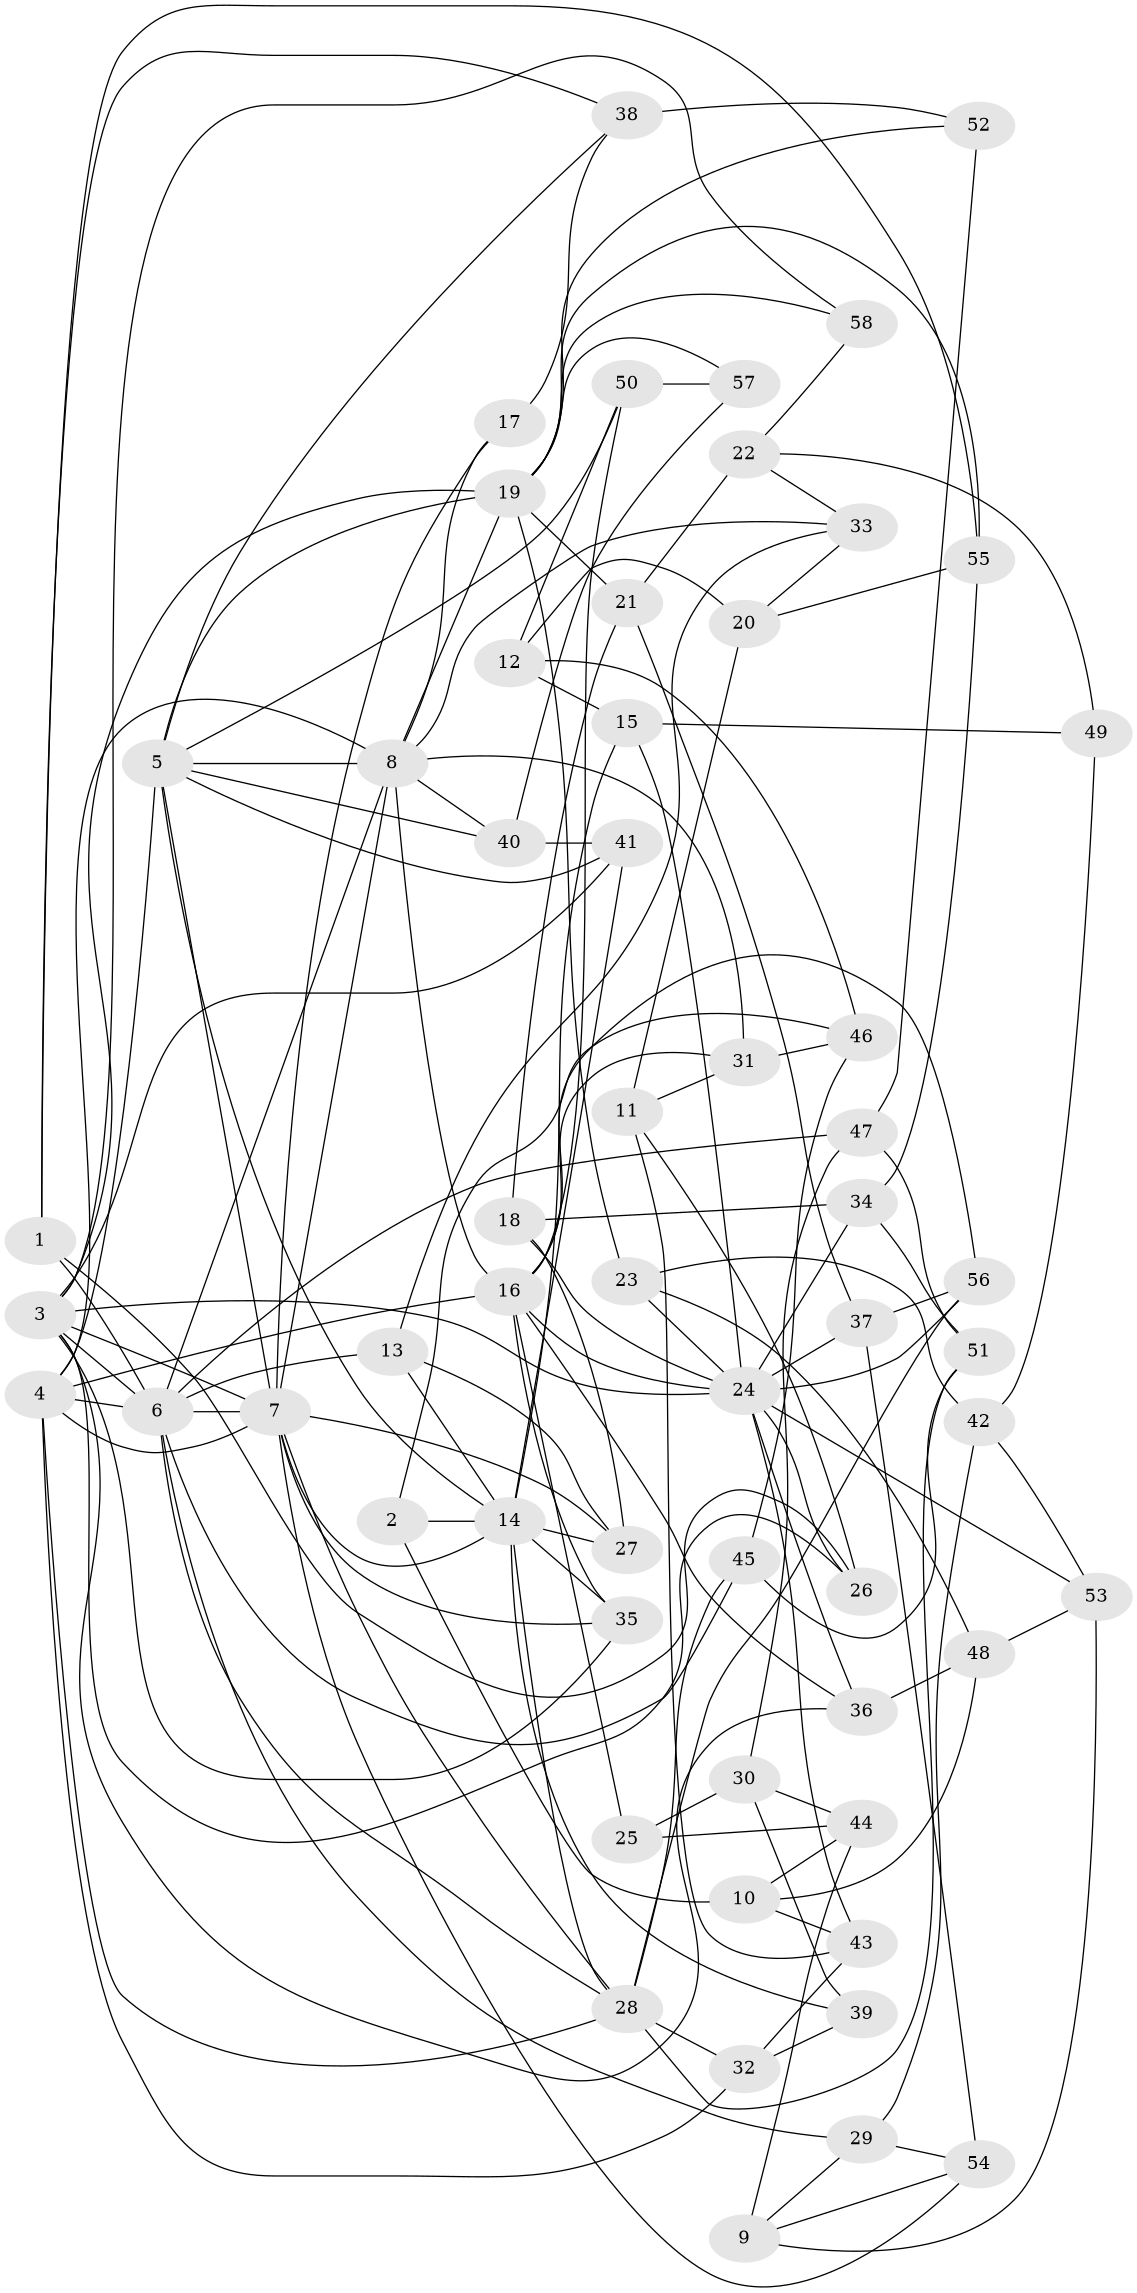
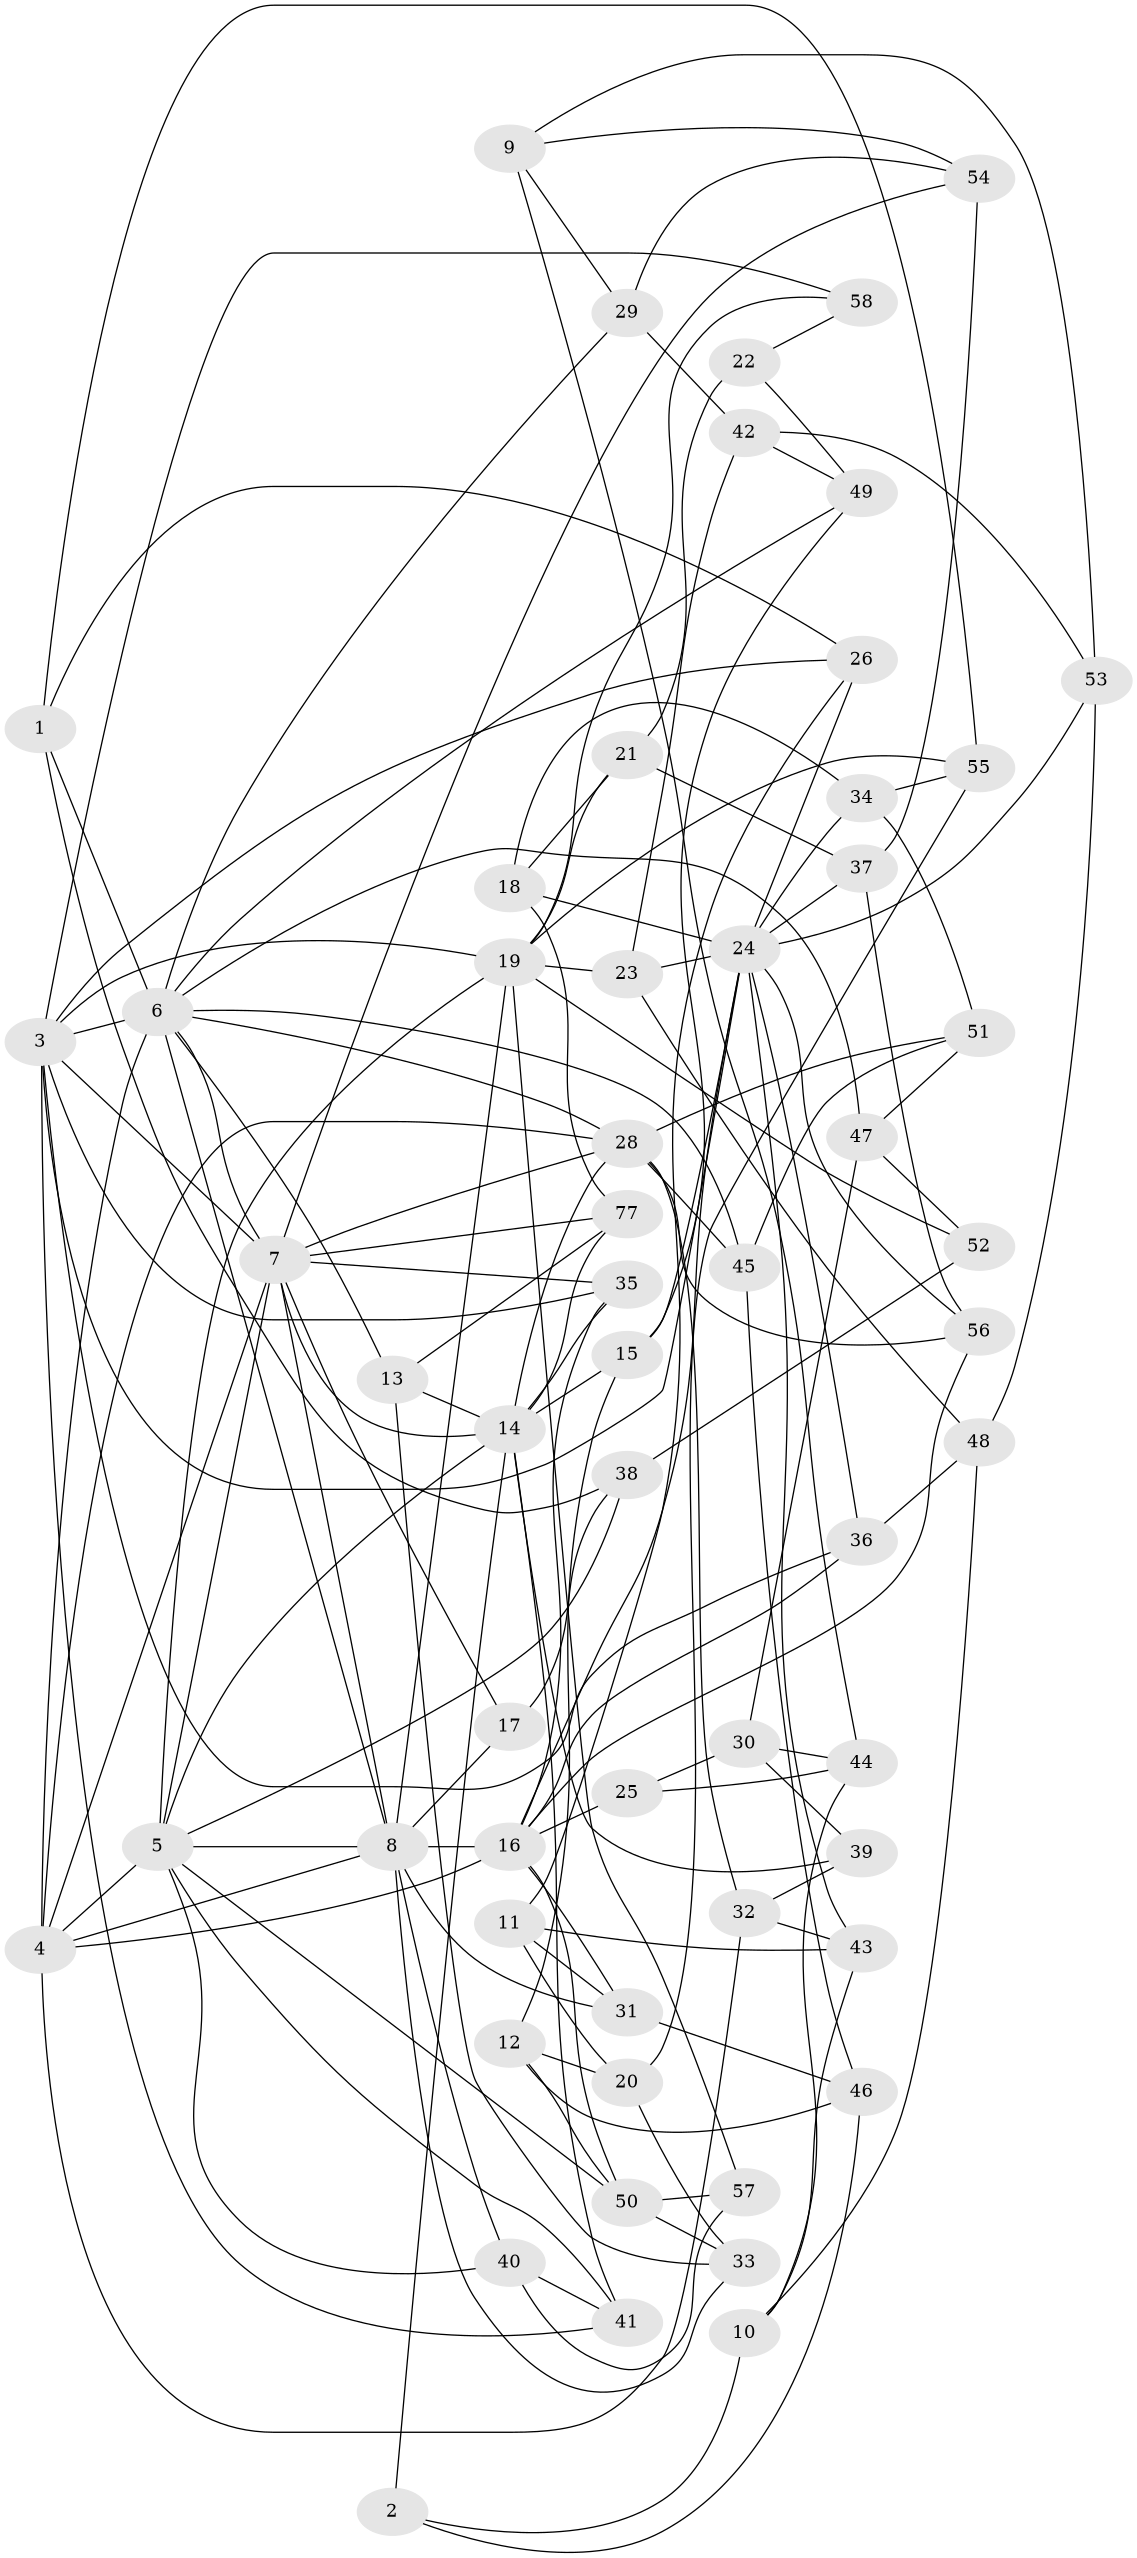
(803, 491) -> (686, 2233)
none -> (454, 751)
(627, 1550) -> (627, 1214)
